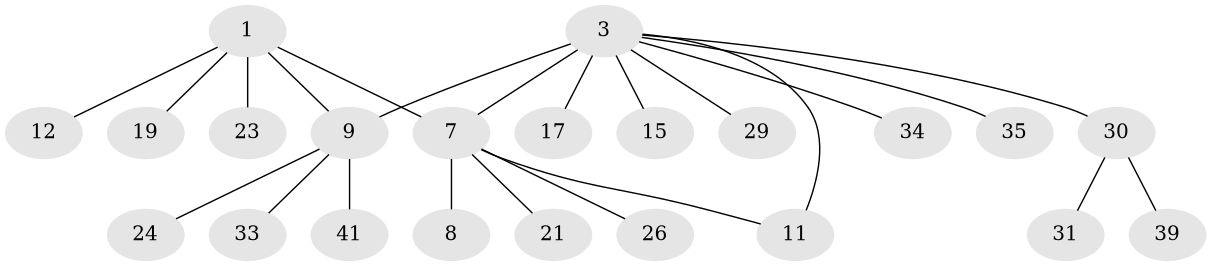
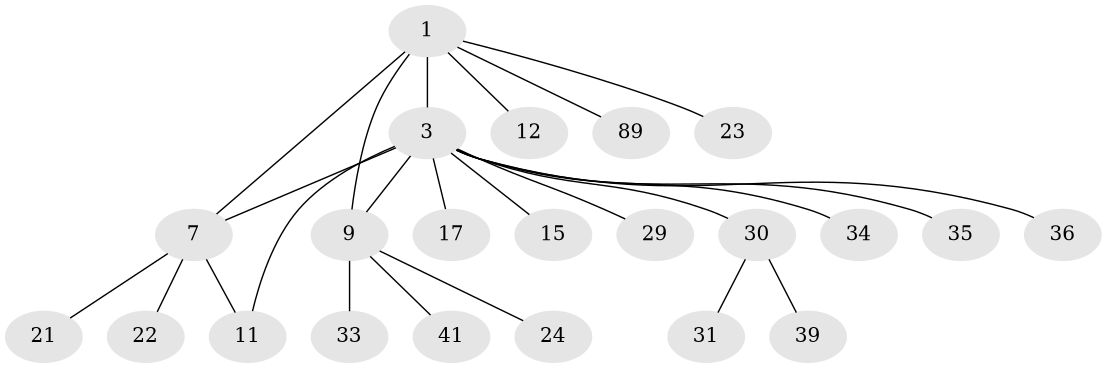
none -> (427, 82)
(146, 133) -> (631, 133)
(451, 235) -> none
(655, 235) -> (146, 337)
none -> (1063, 235)
